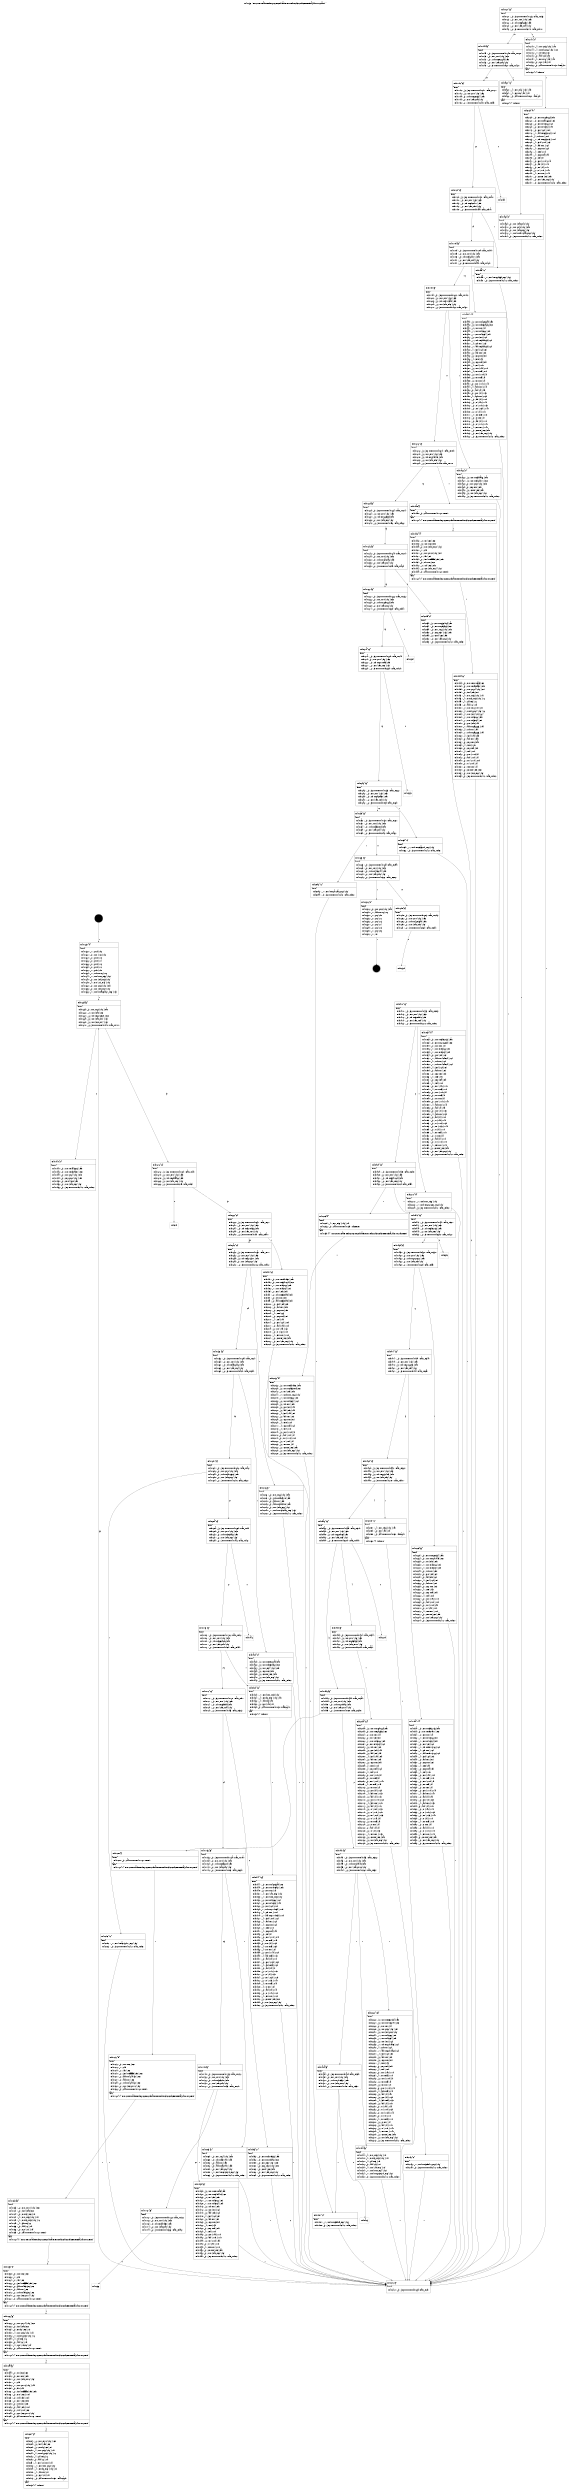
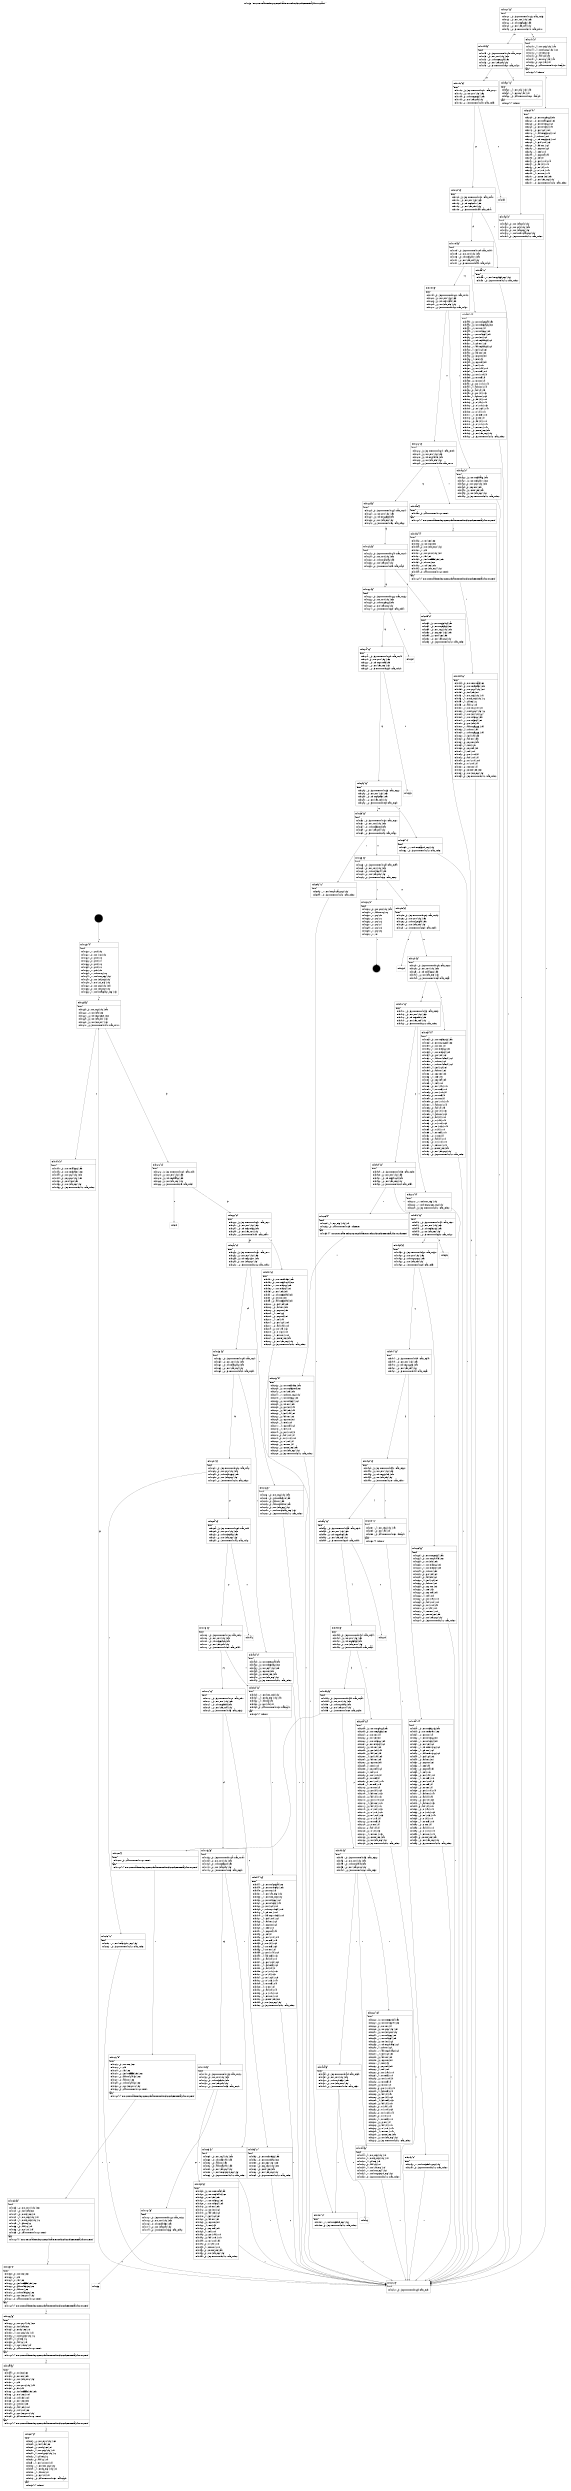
none -> (430, 969)
(327, 1616) -> (348, 1669)
